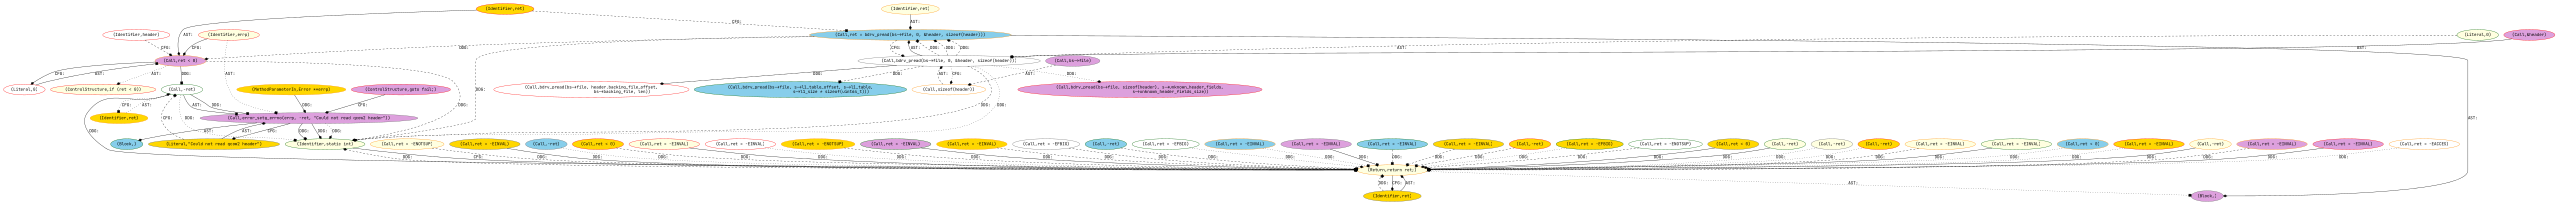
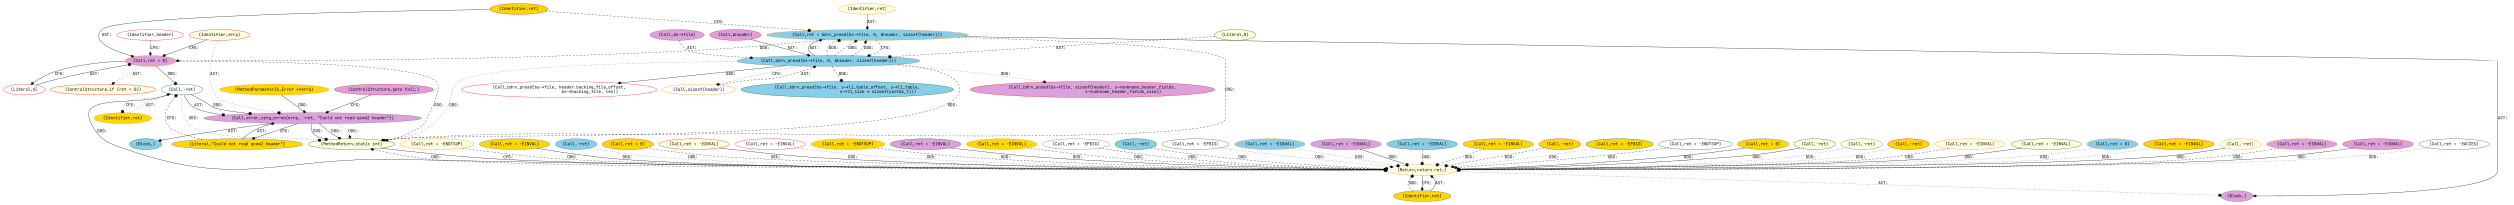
(949, 61) -> (828, 61)
(1014, 75) -> (712, 55)
(325, 144) -> (352, 144)
(2424, 144) -> (2454, 144)
